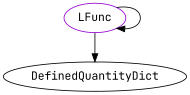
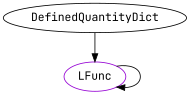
(95, 43) -> (95, 43)
